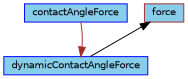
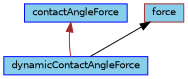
(82, 35) -> (69, 44)
